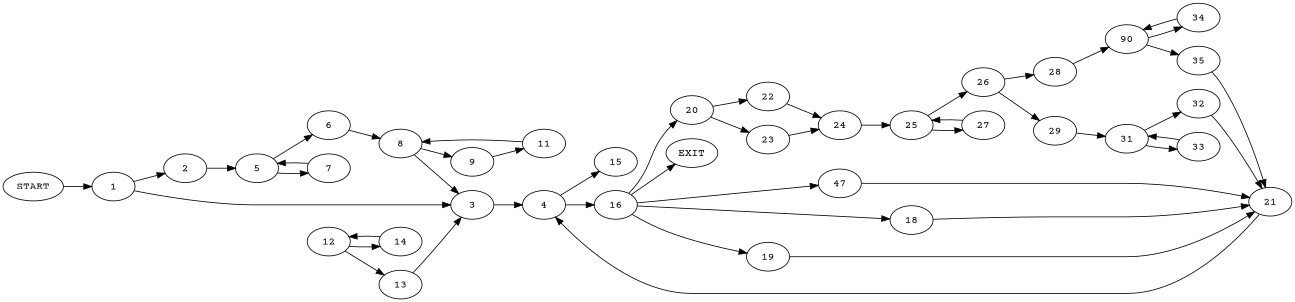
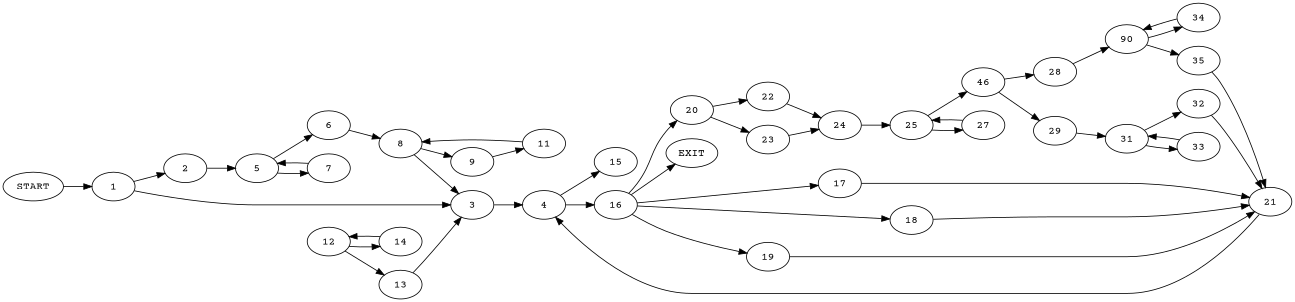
(983, 82) -> (983, 82)
(840, 183) -> (840, 183)
